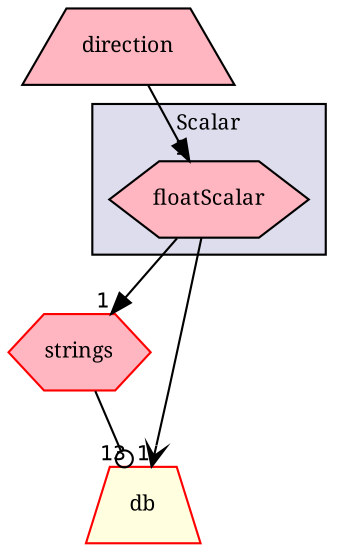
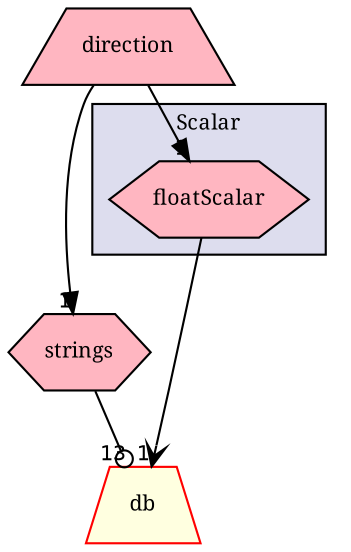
(151, 268) -> (68, 187)
(80, 352) -> (80, 352)
